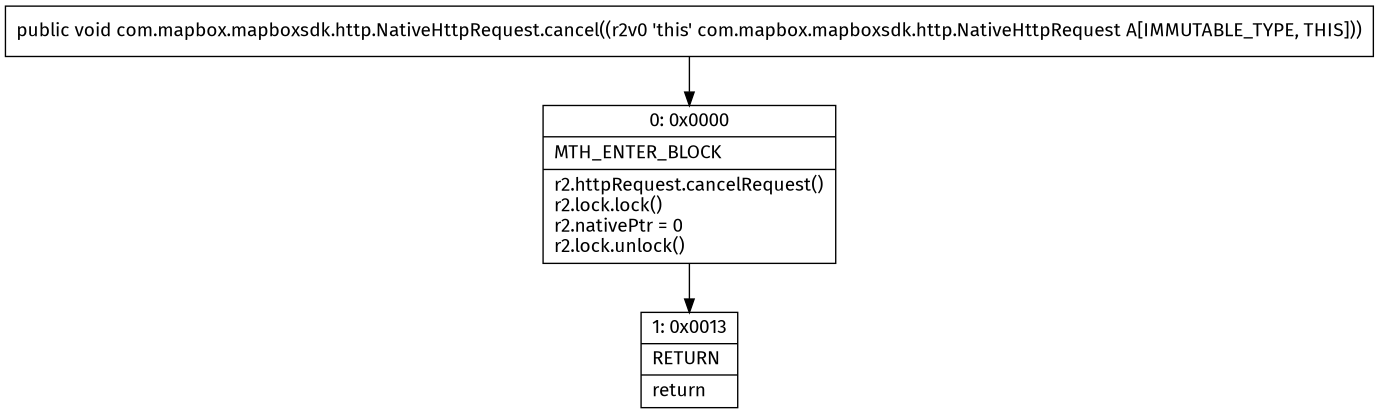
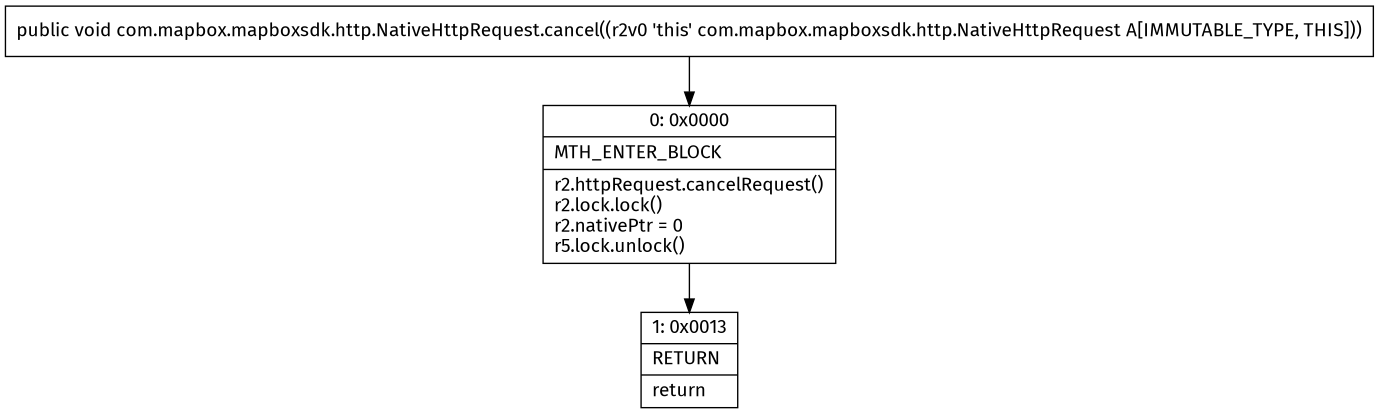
(620, 246) -> (620, 246)
